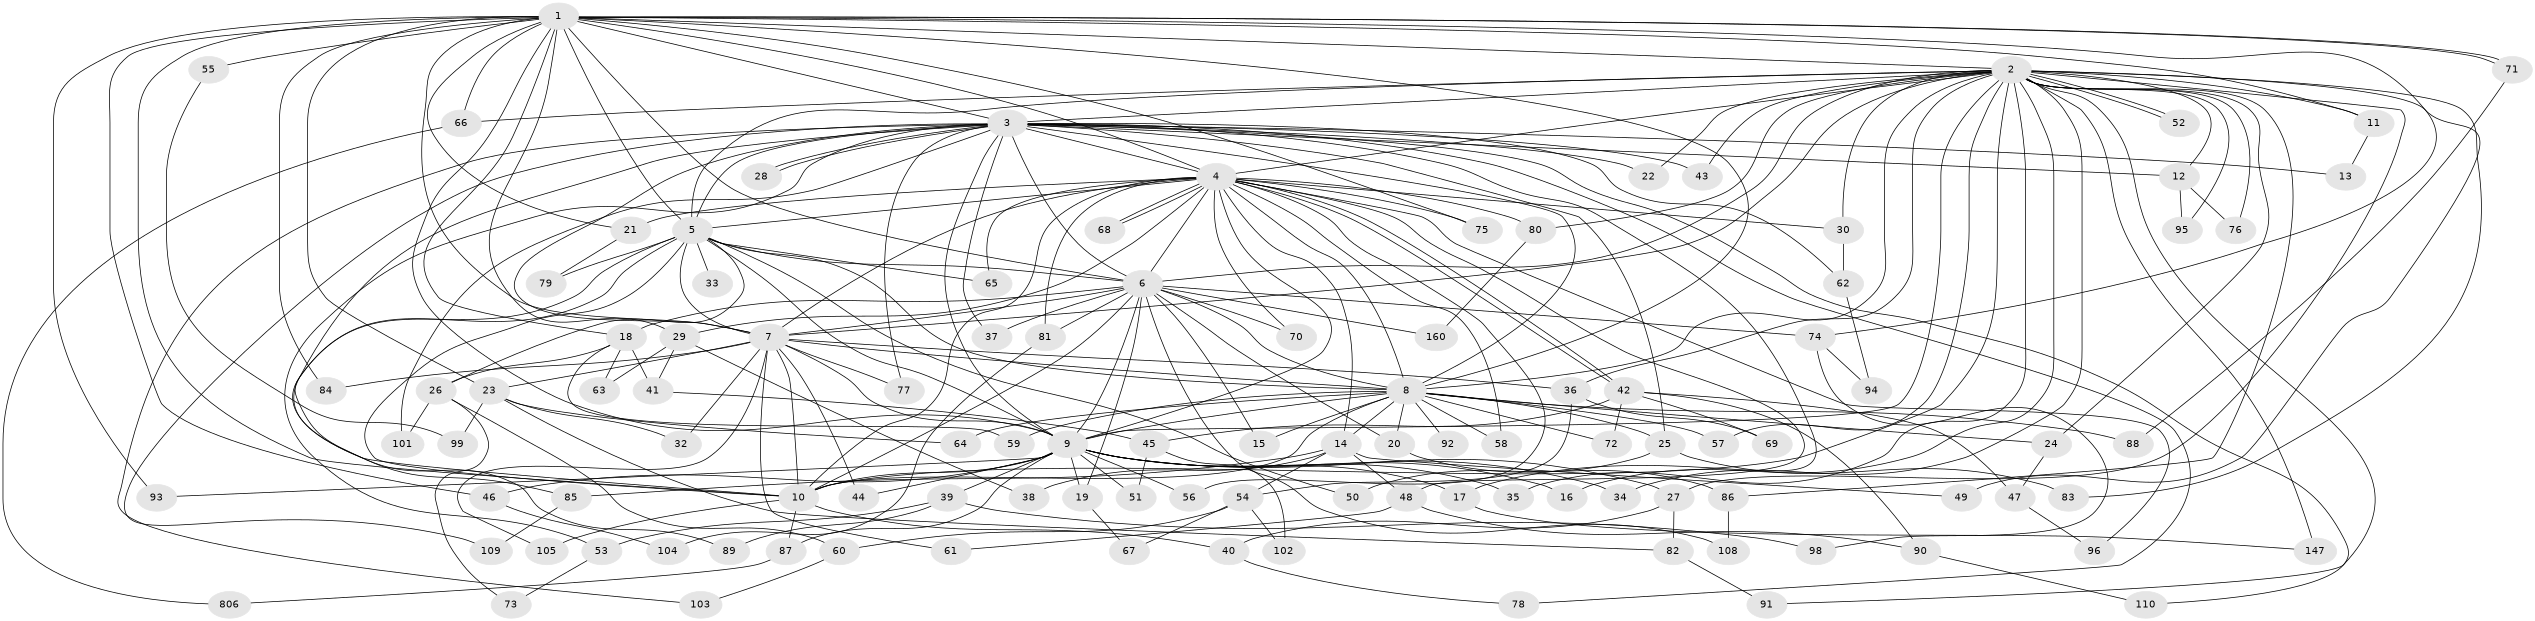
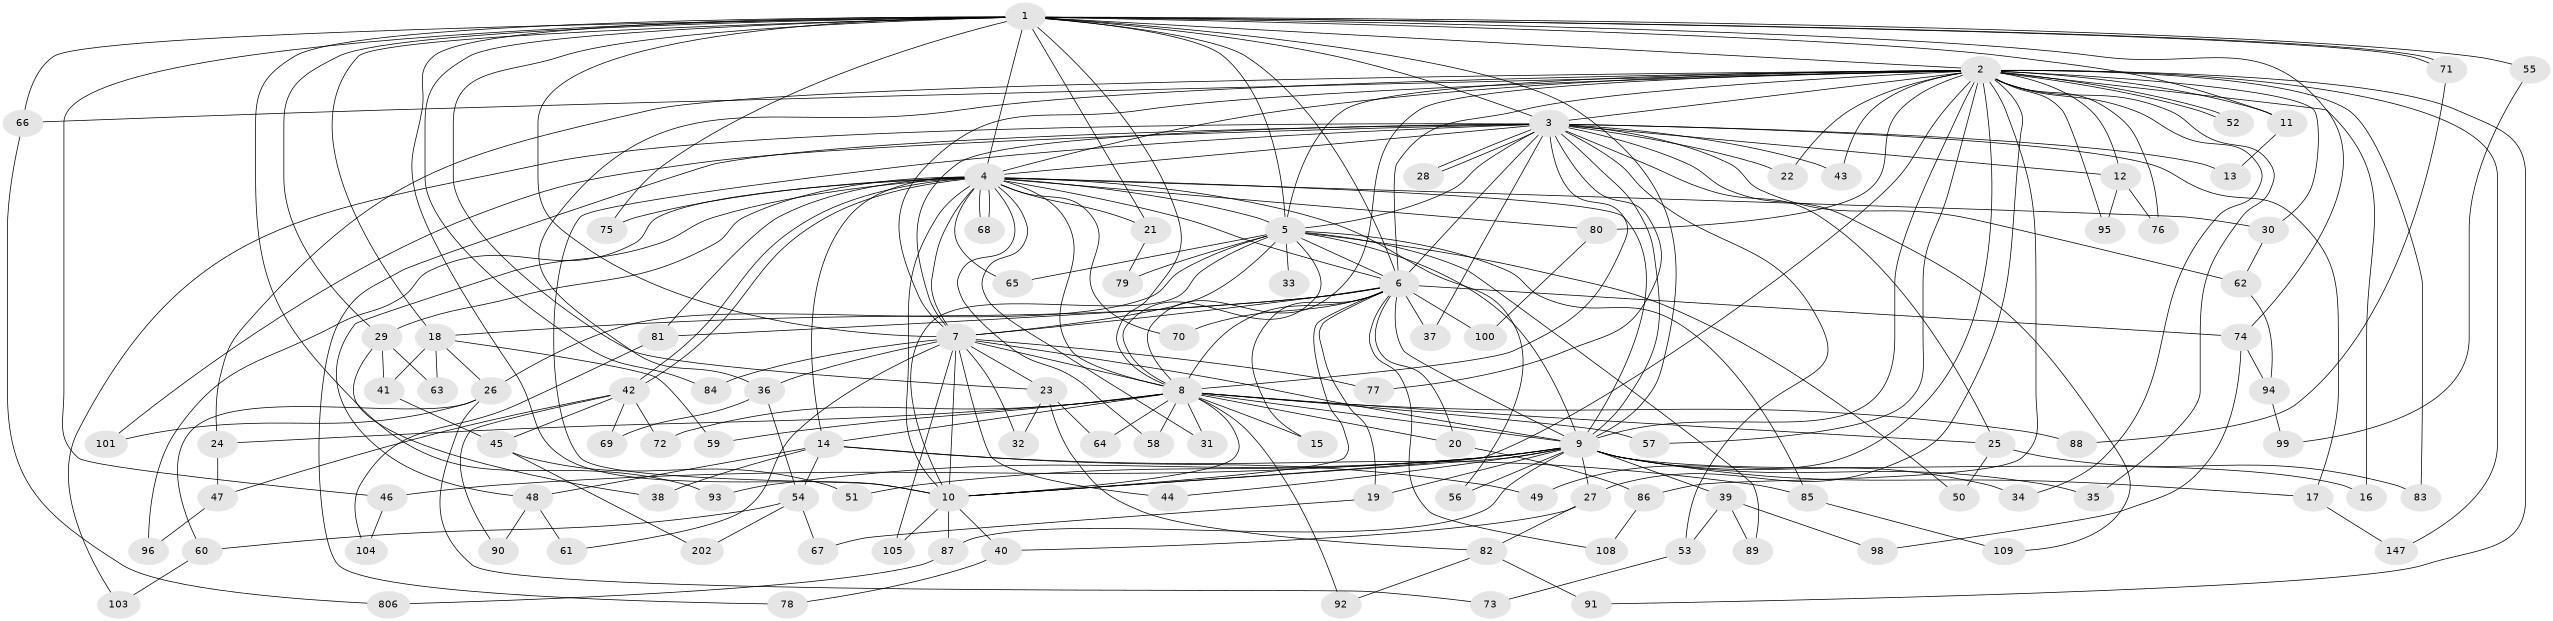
(1436, 337) -> (1485, 337)
(472, 421) -> (2277, 419)
none -> (1207, 444)
(1284, 551) -> (702, 551)
none -> (1414, 578)
(2146, 605) -> none
